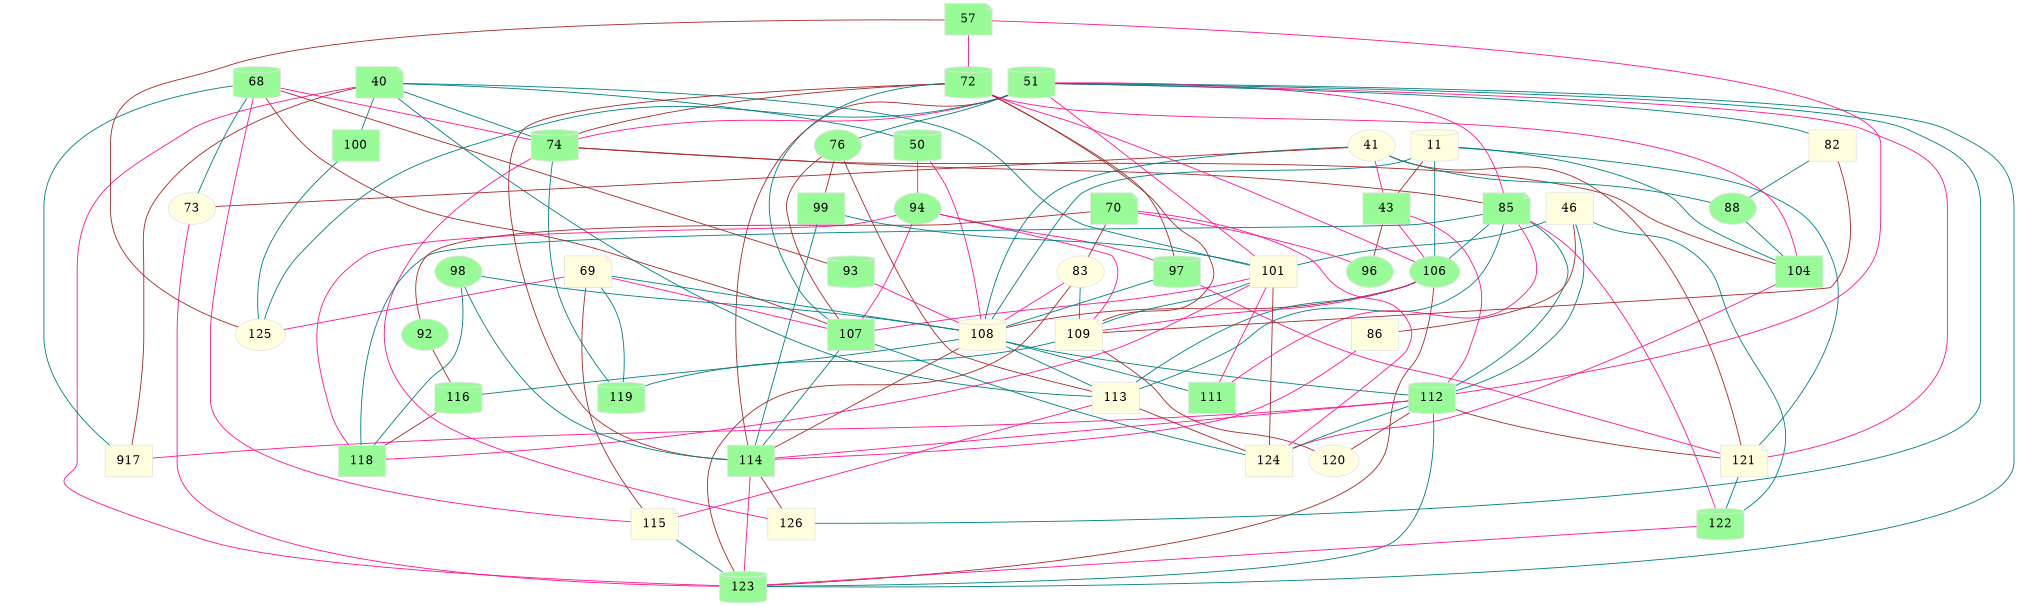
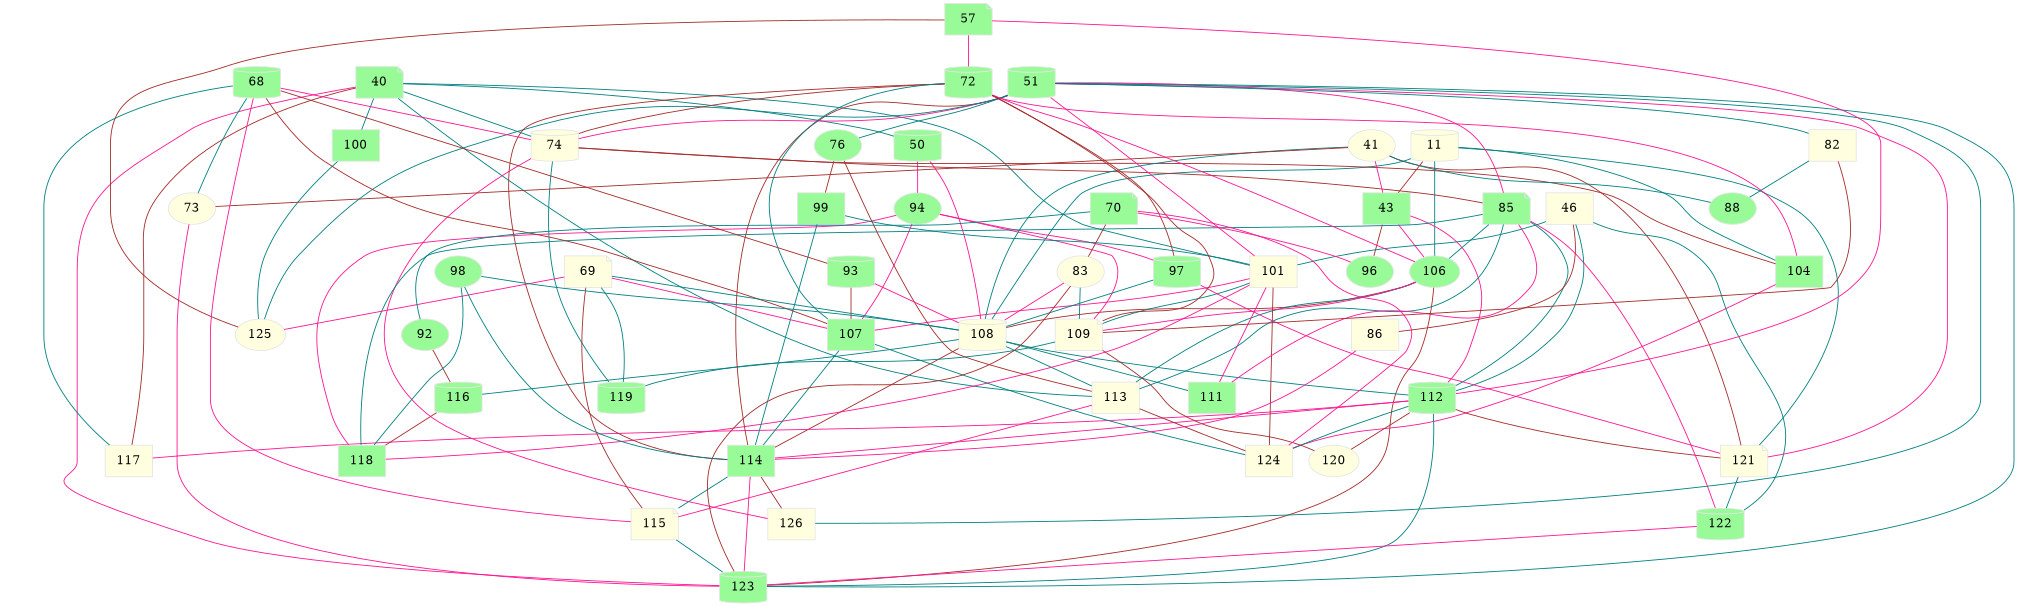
(555, 145) -> (555, 145)
(724, 226) -> (724, 226)
(1765, 239) -> none
(795, 242) -> (851, 303)
(129, 461) -> (129, 461)
none -> (702, 493)
